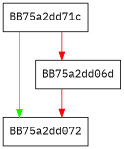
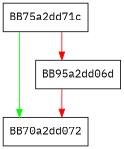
(78, 75) -> (78, 75)
(46, 132) -> (46, 132)
